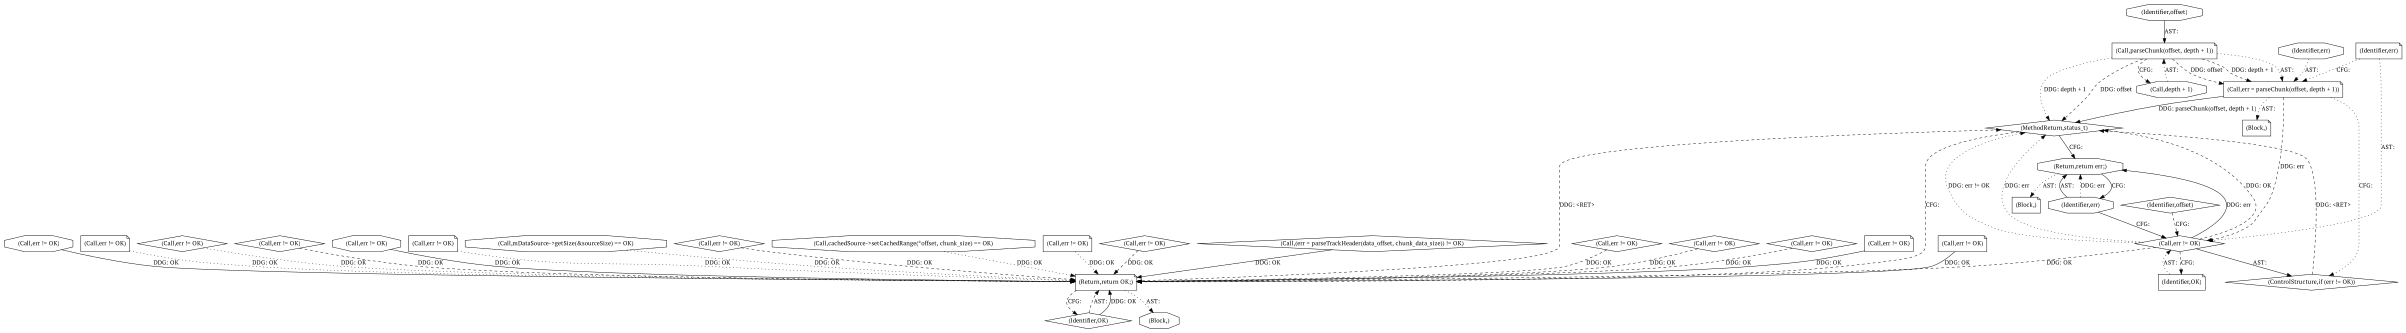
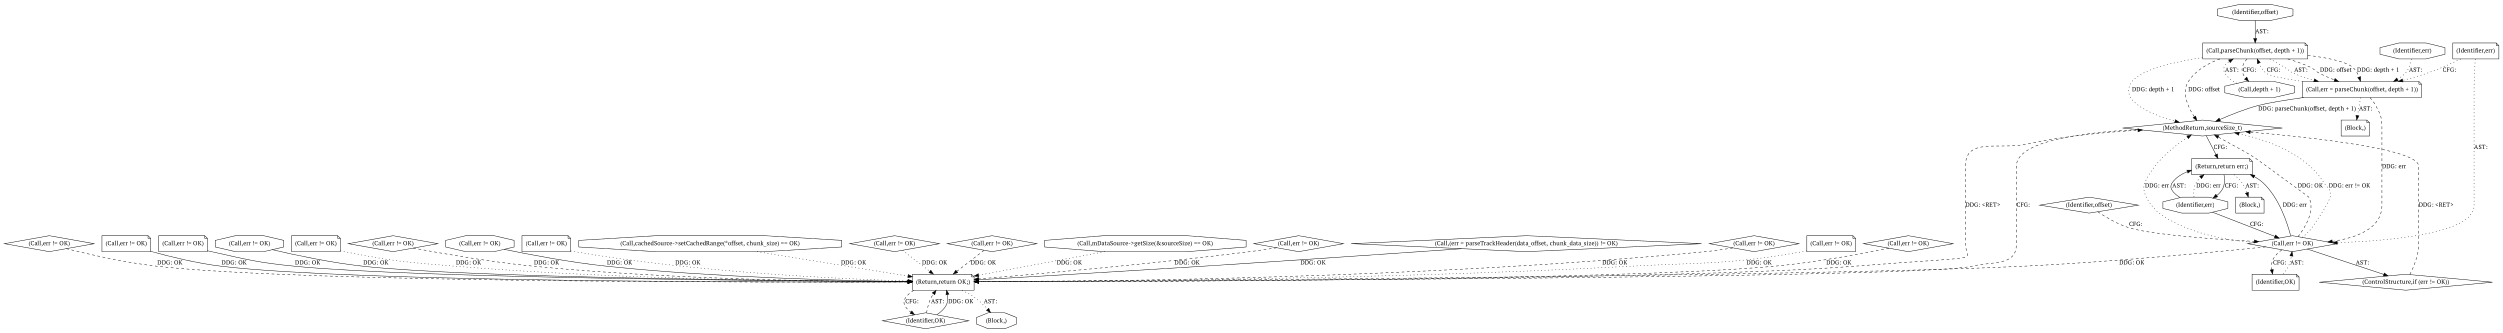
(2054, 128) -> (2202, 128)
(2080, 167) -> (2222, 167)
(2359, 185) -> (2278, 77)
